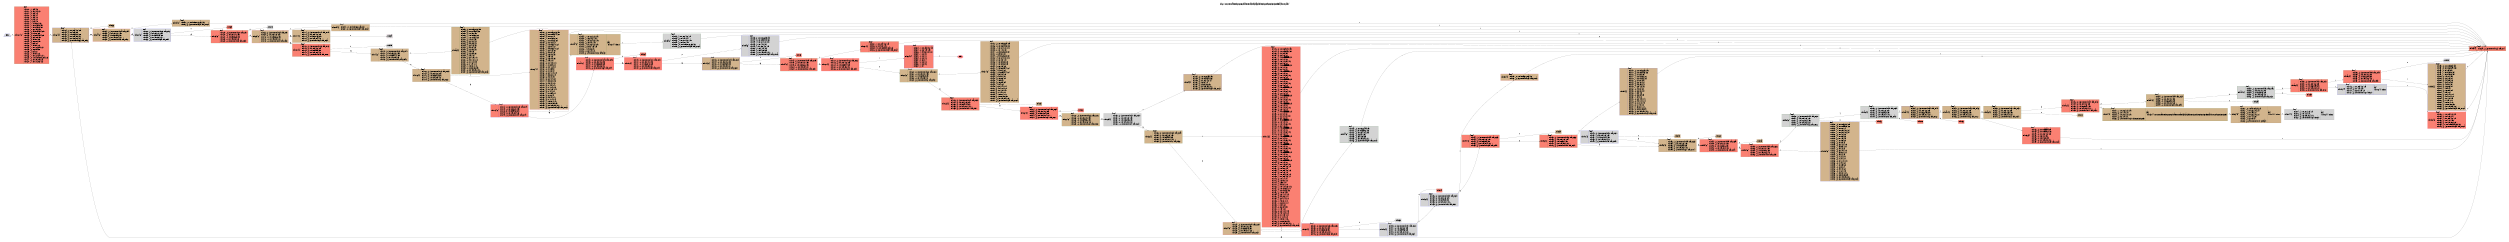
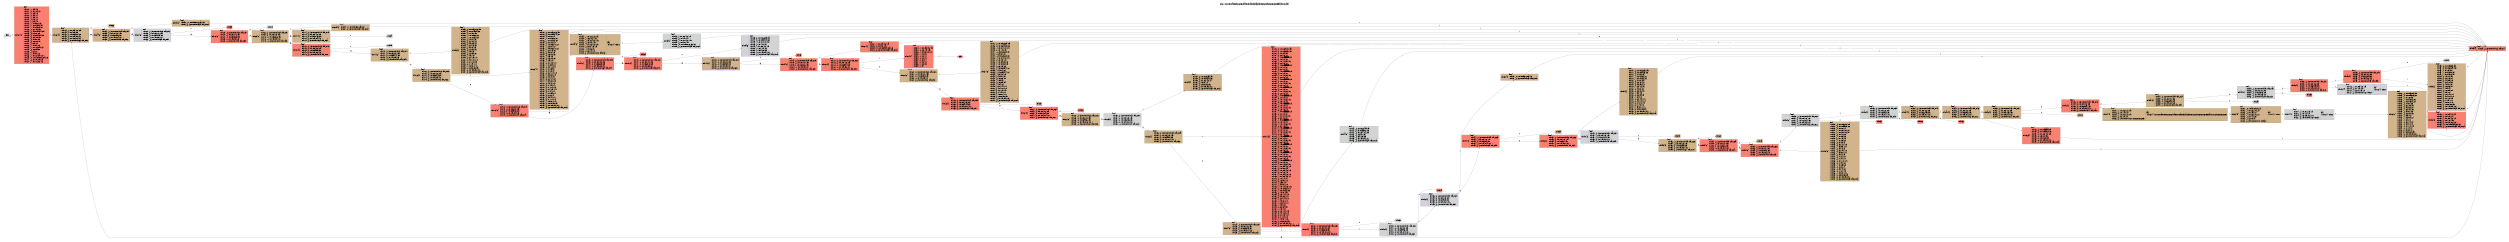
none -> (2407, 115)
(1618, 147) -> (1579, 139)
